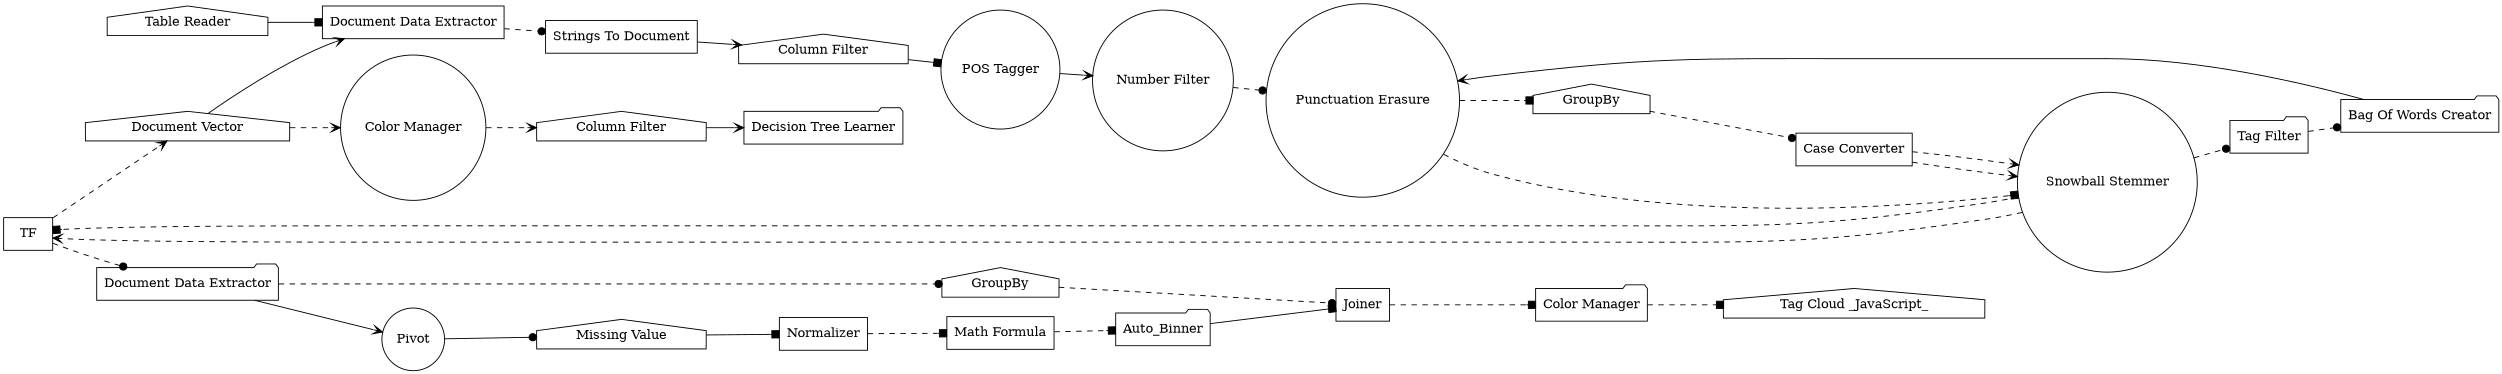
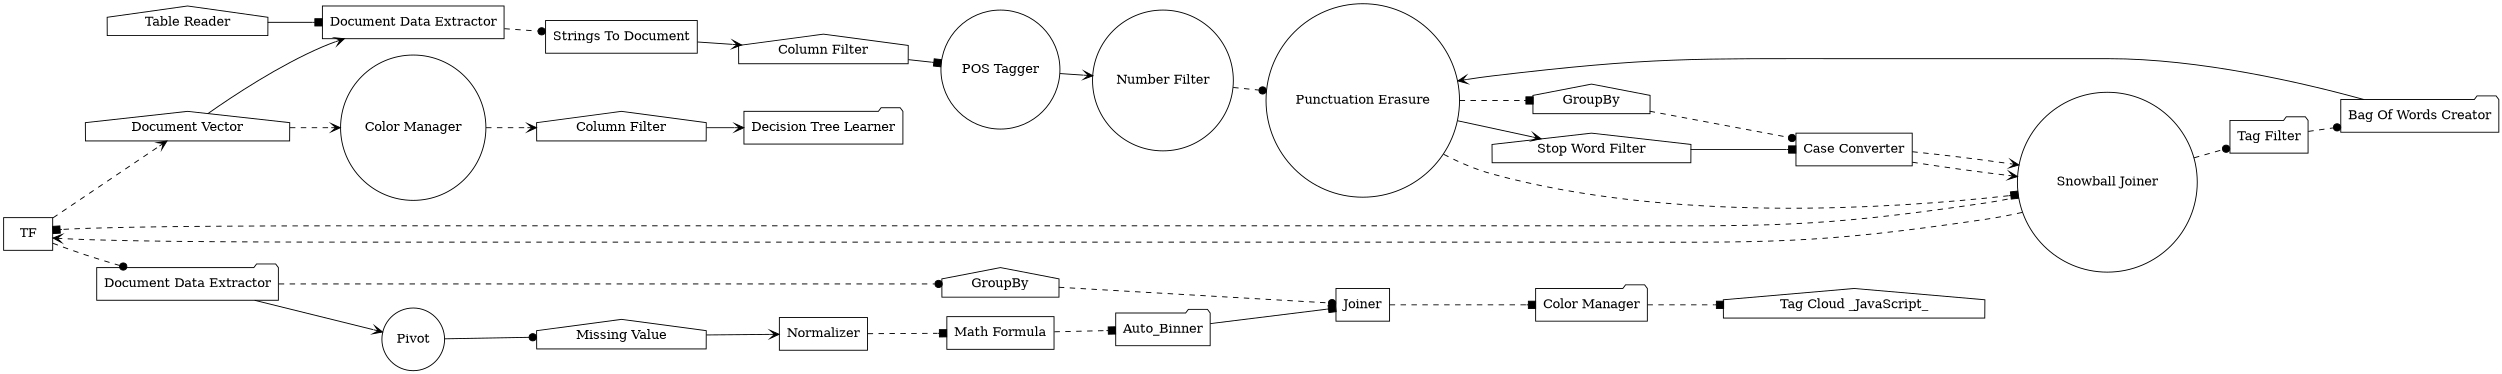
none -> (1591, 150)
(2107, 182) -> (2107, 182)
(738, 335) -> (738, 335)
